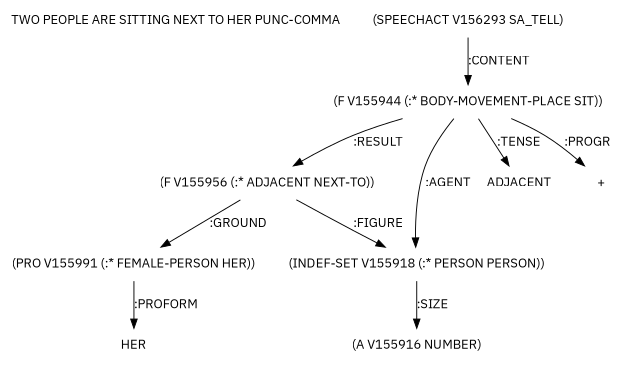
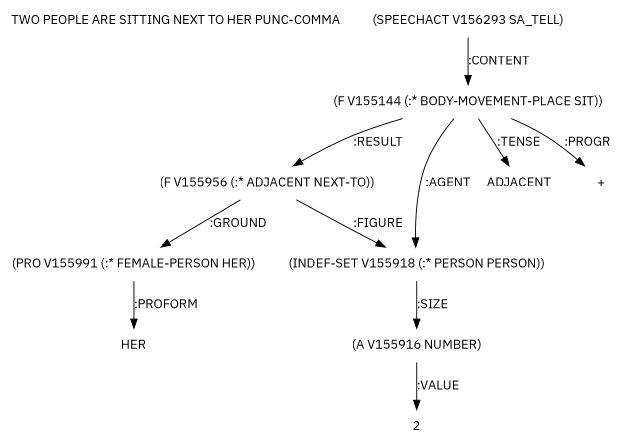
(468, 102) -> (468, 102)
none -> (417, 427)
